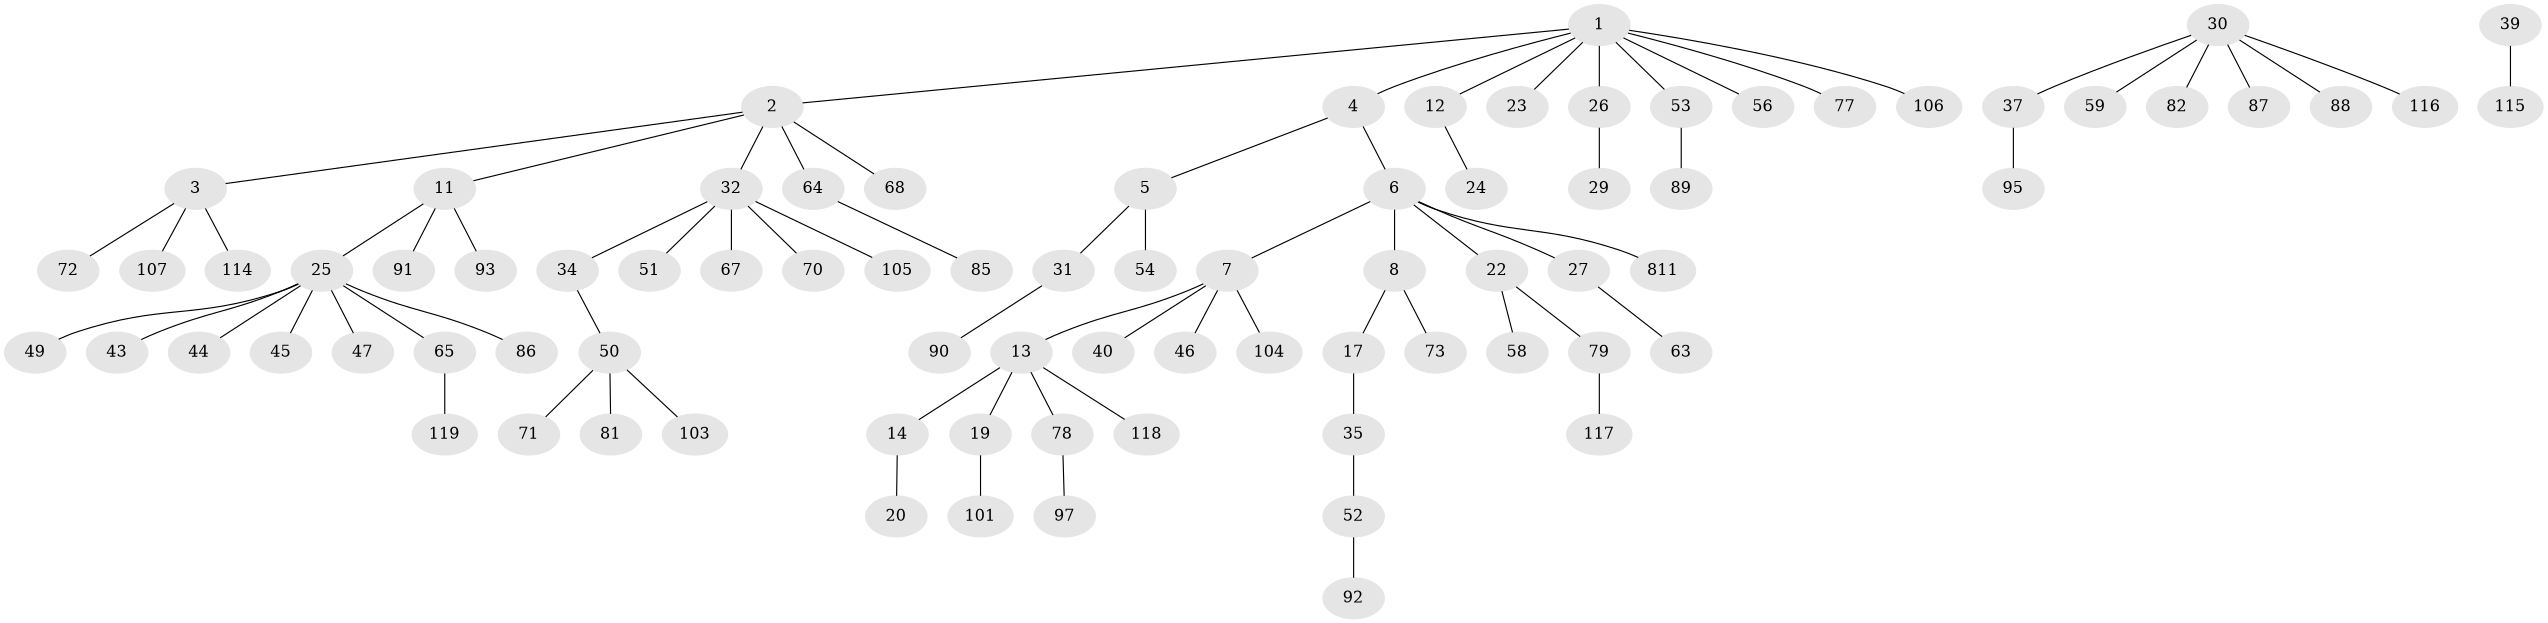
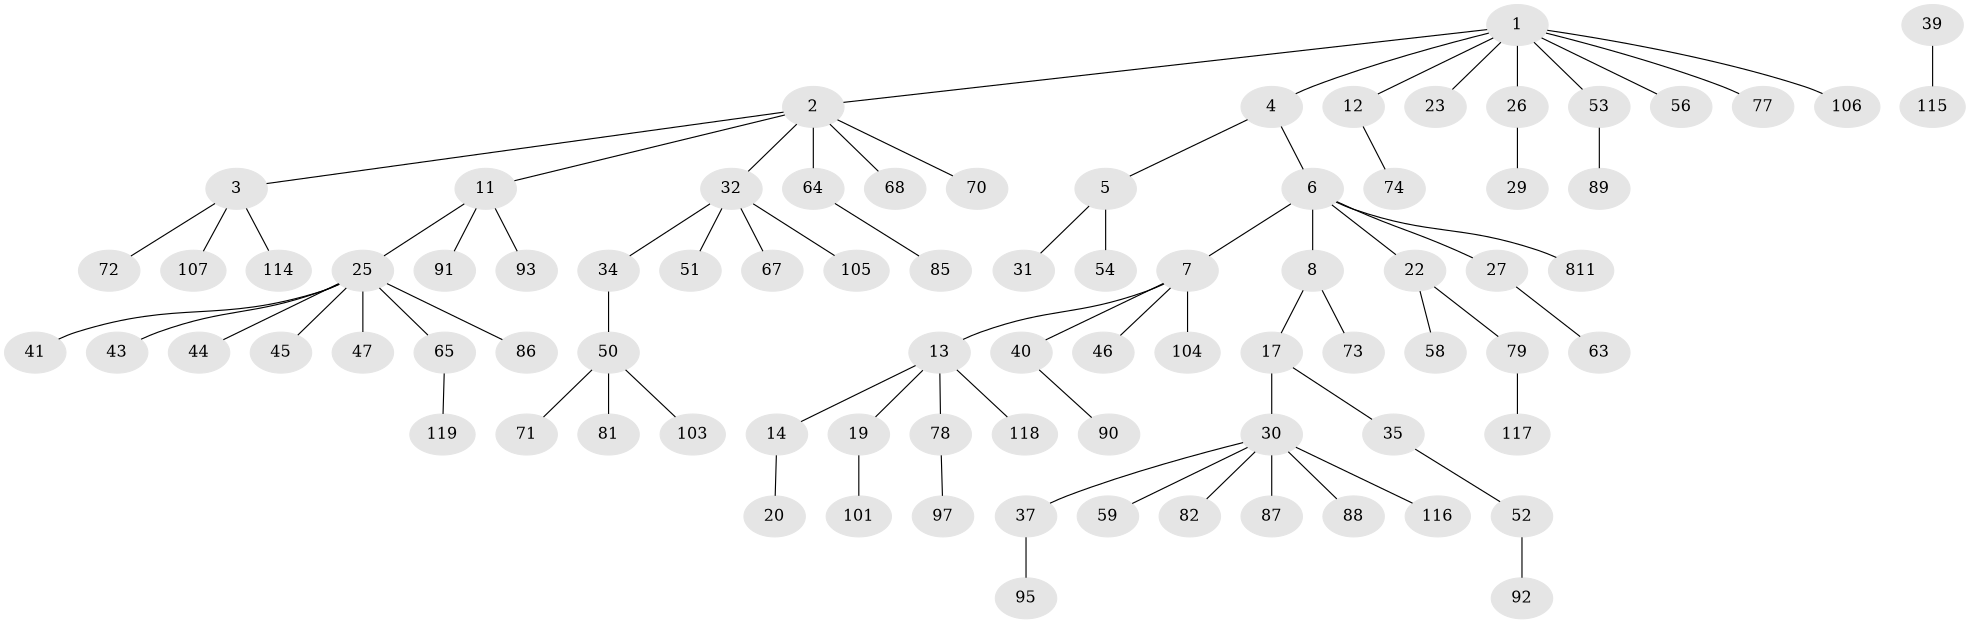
(1476, 189) -> (1395, 189)
(772, 230) -> (895, 148)
(1001, 312) -> (1065, 394)
(35, 353) -> (35, 353)
none -> (1272, 394)
